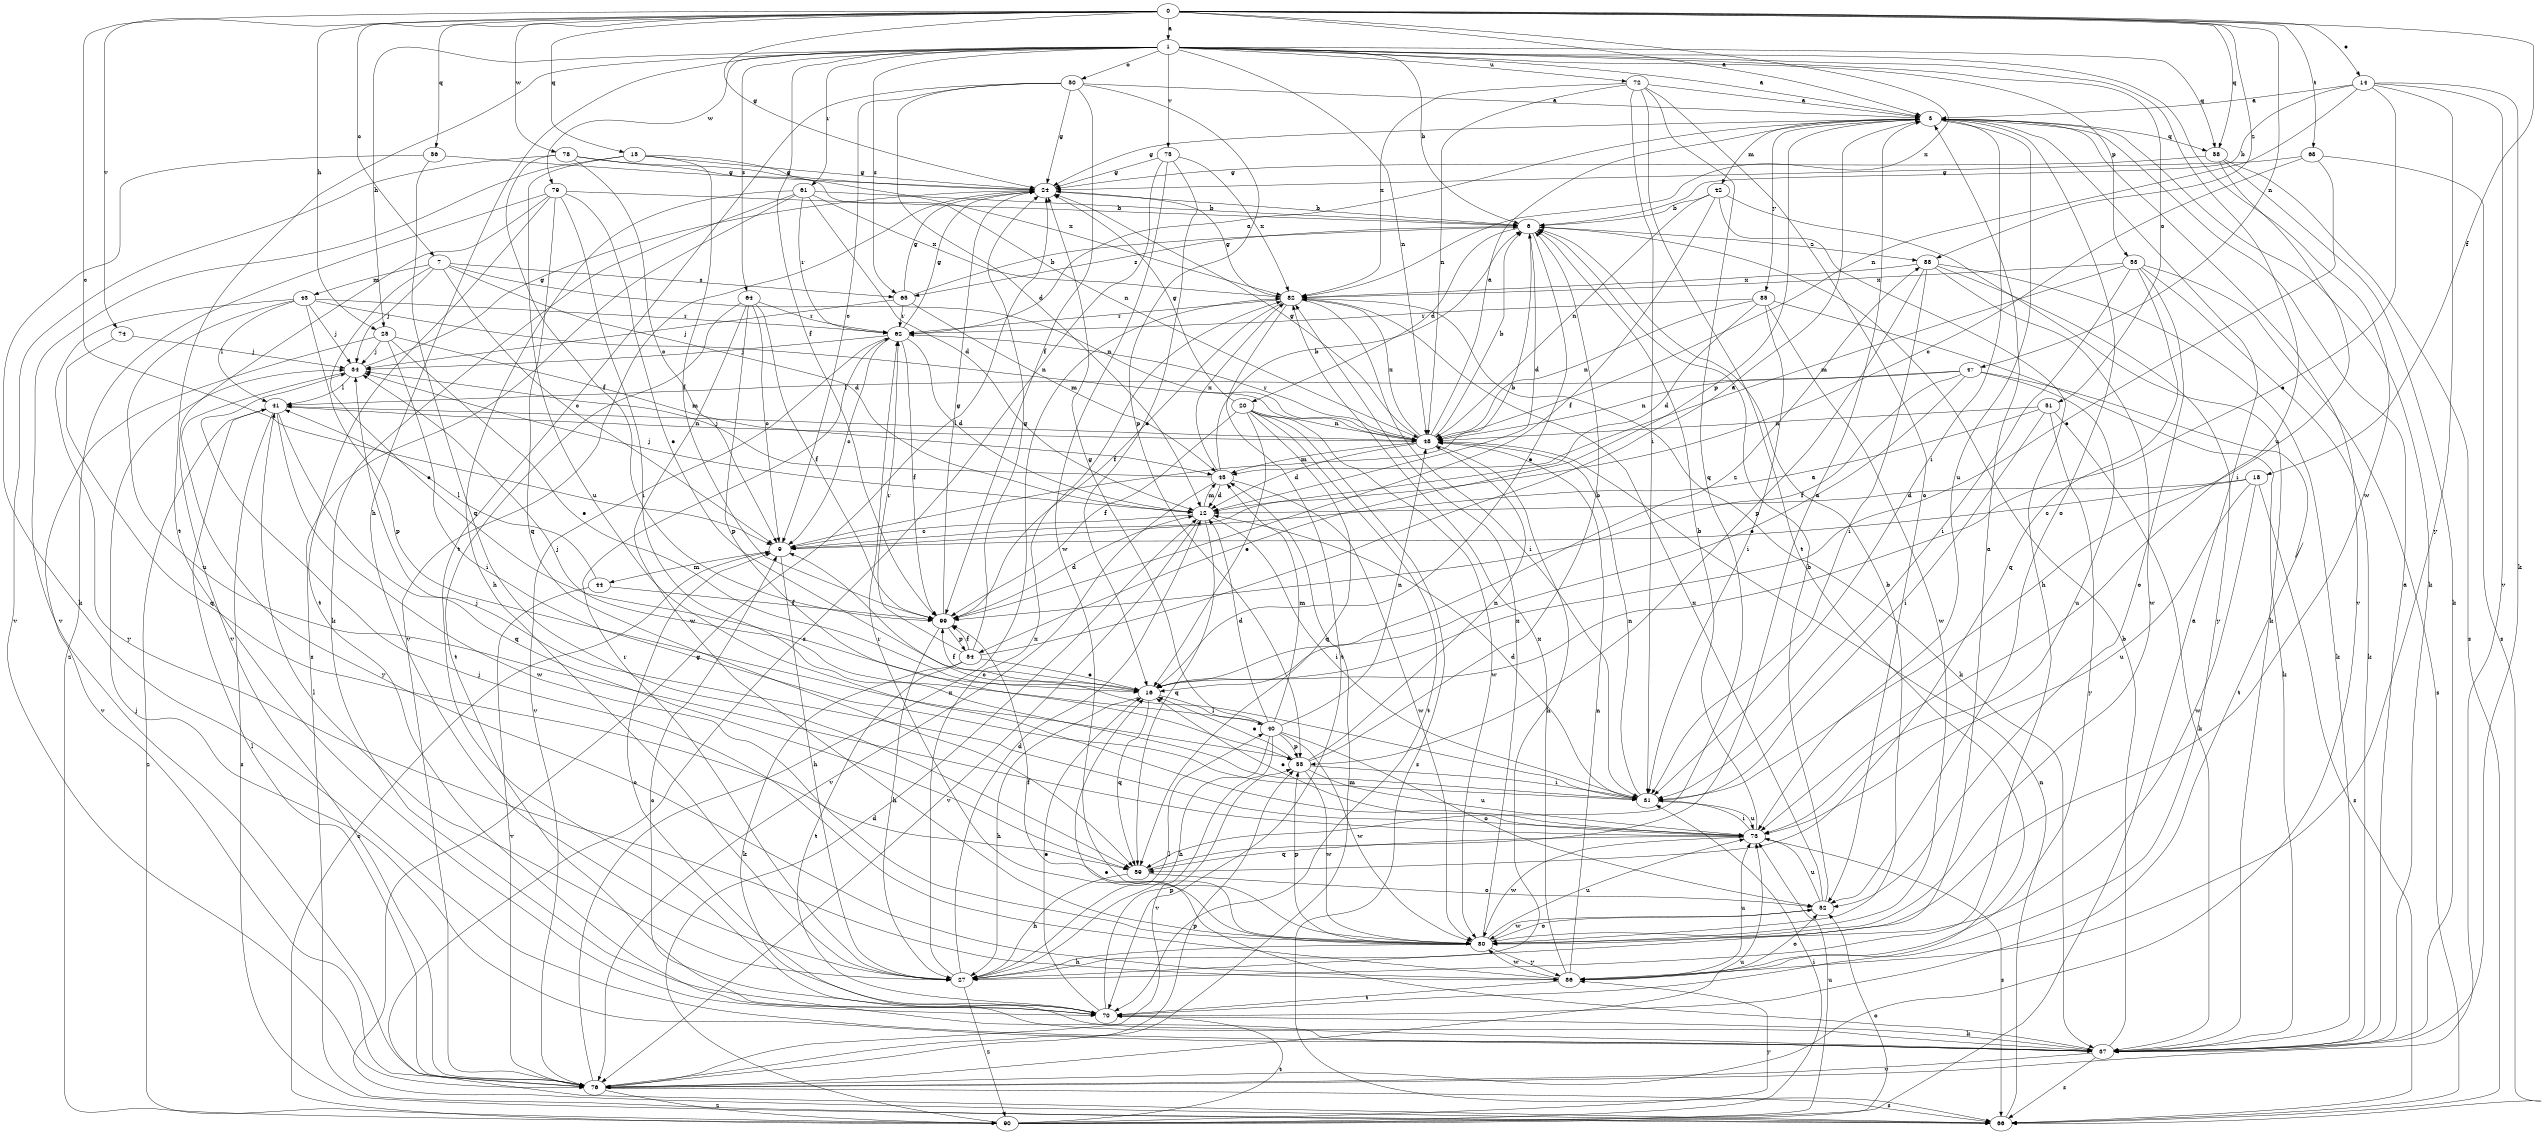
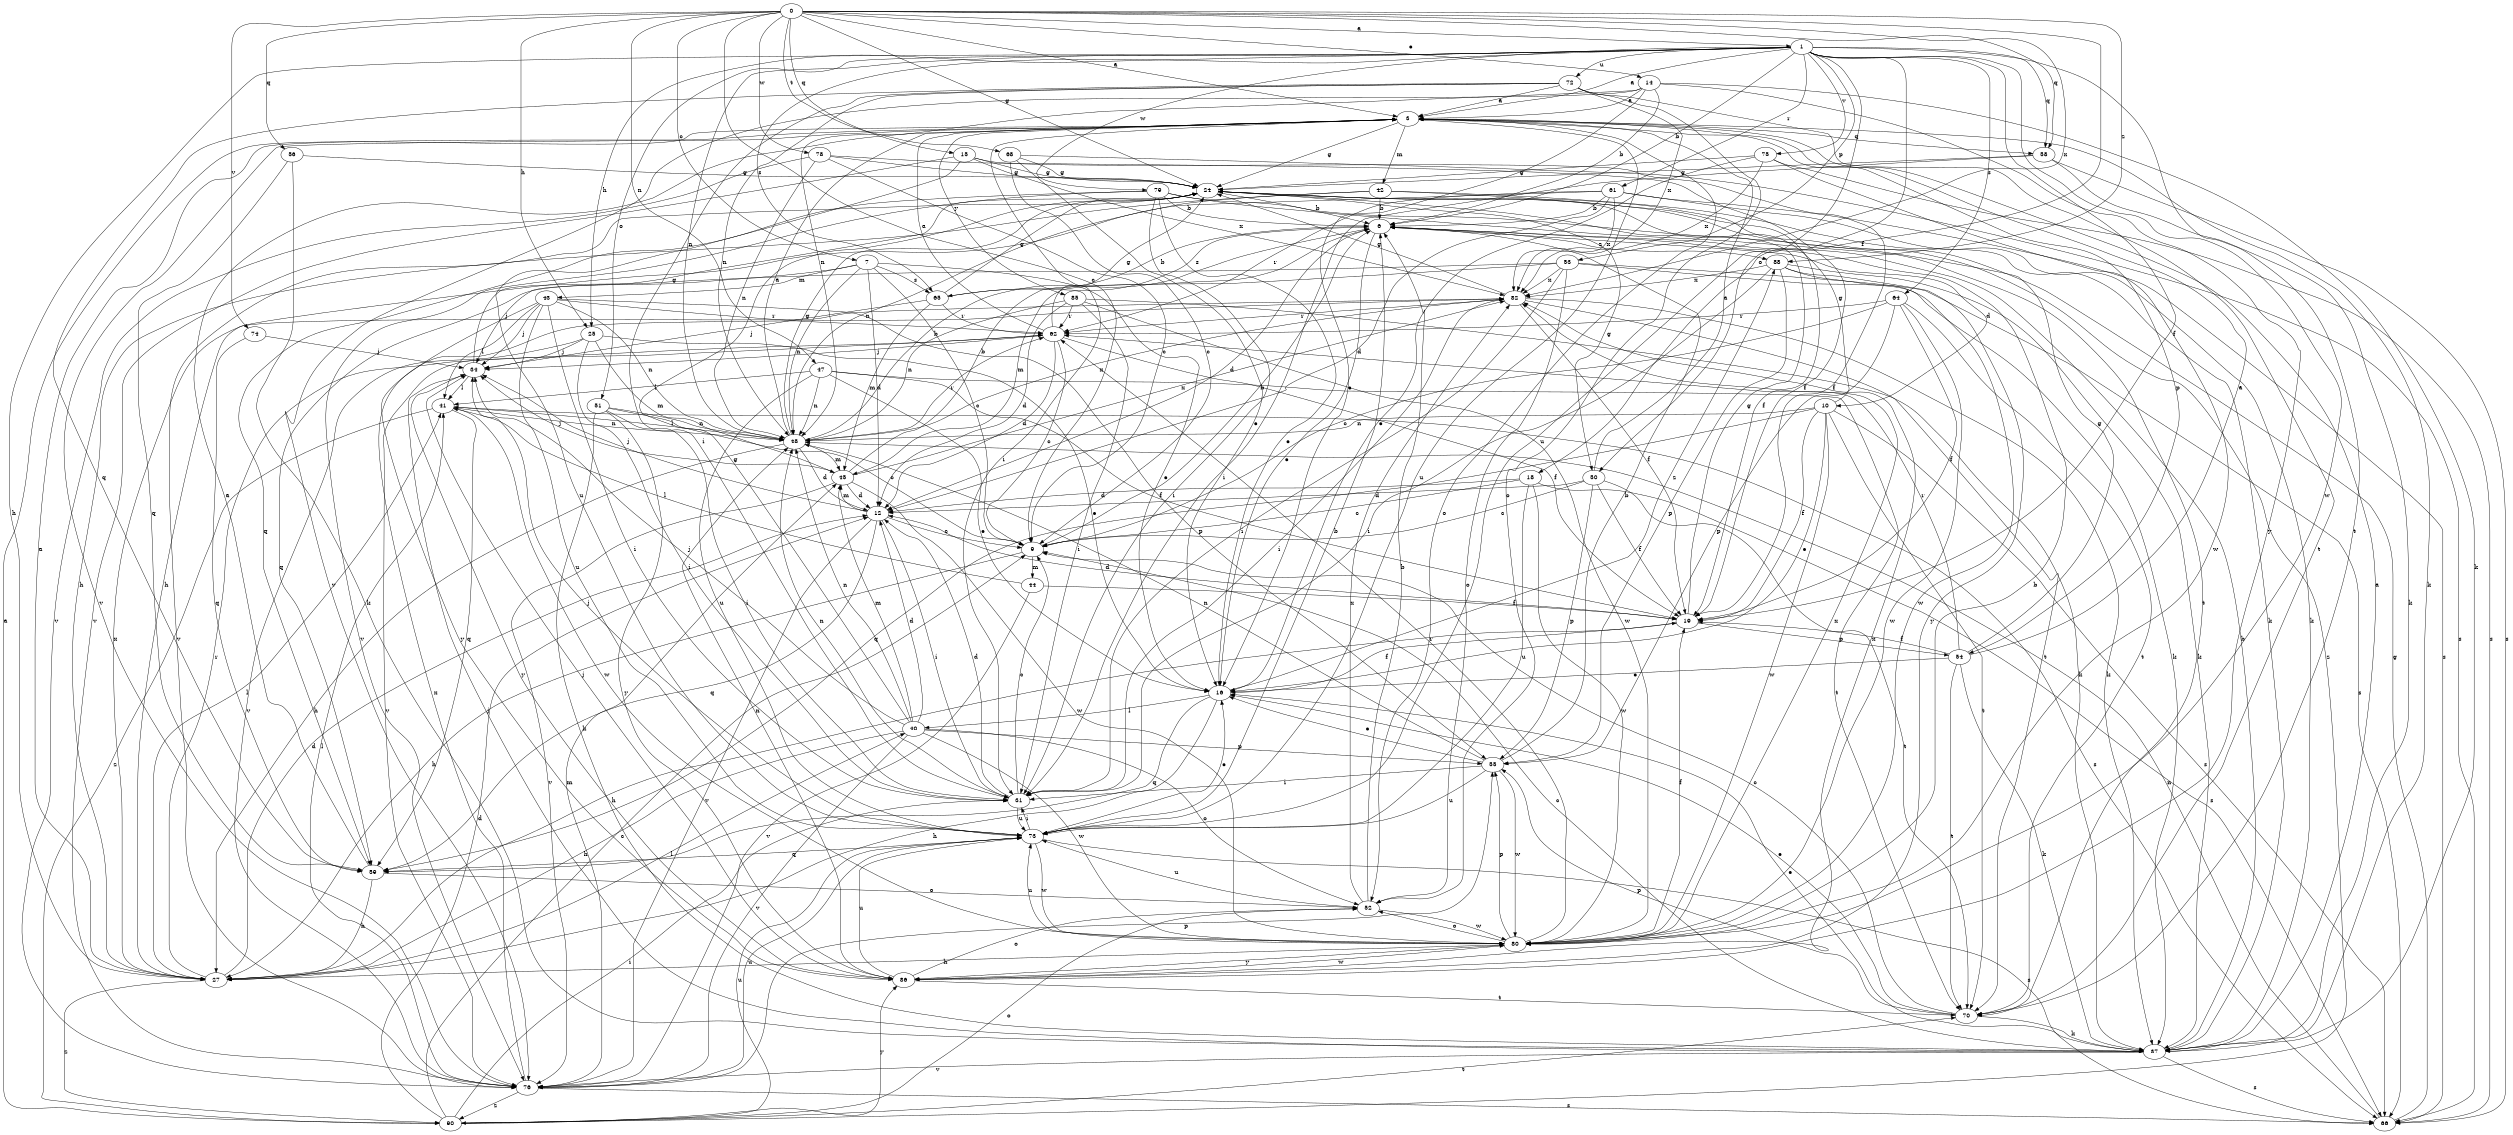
(1059, 135) -> (1502, 216)
(1243, 406) -> (1825, 406)
(1814, 478) -> (892, 478)
(943, 621) -> (1687, 621)
none -> (680, 625)
